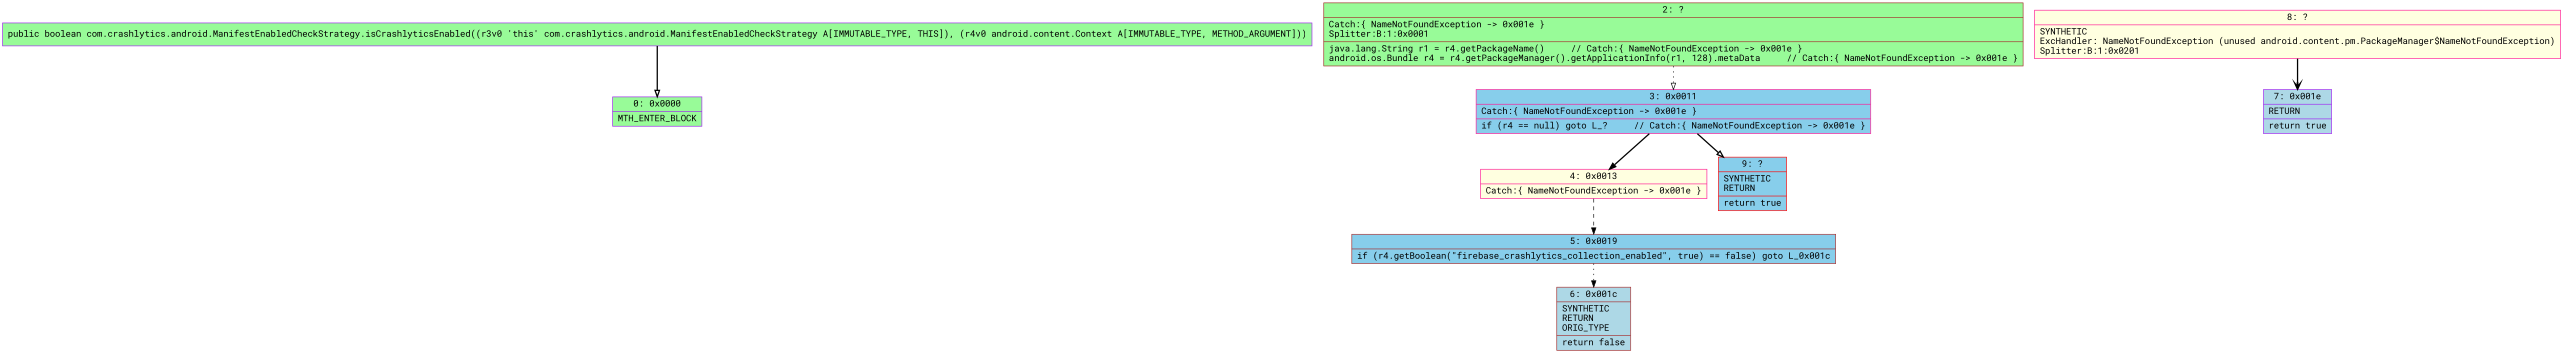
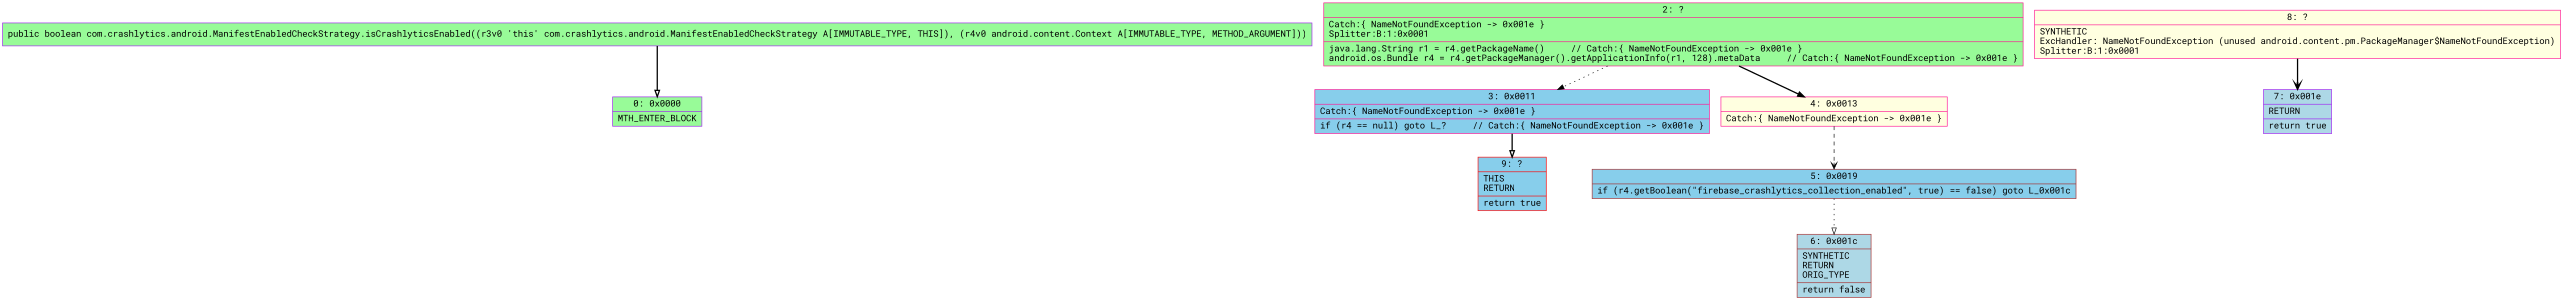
(1673, 34) -> (1673, 34)
(2090, 51) -> (2090, 51)
(1673, 75) -> (1586, 76)
(1632, 149) -> (1769, 80)
(1747, 179) -> (1494, 179)
(1594, 213) -> (1834, 144)
(1594, 272) -> (1834, 213)
